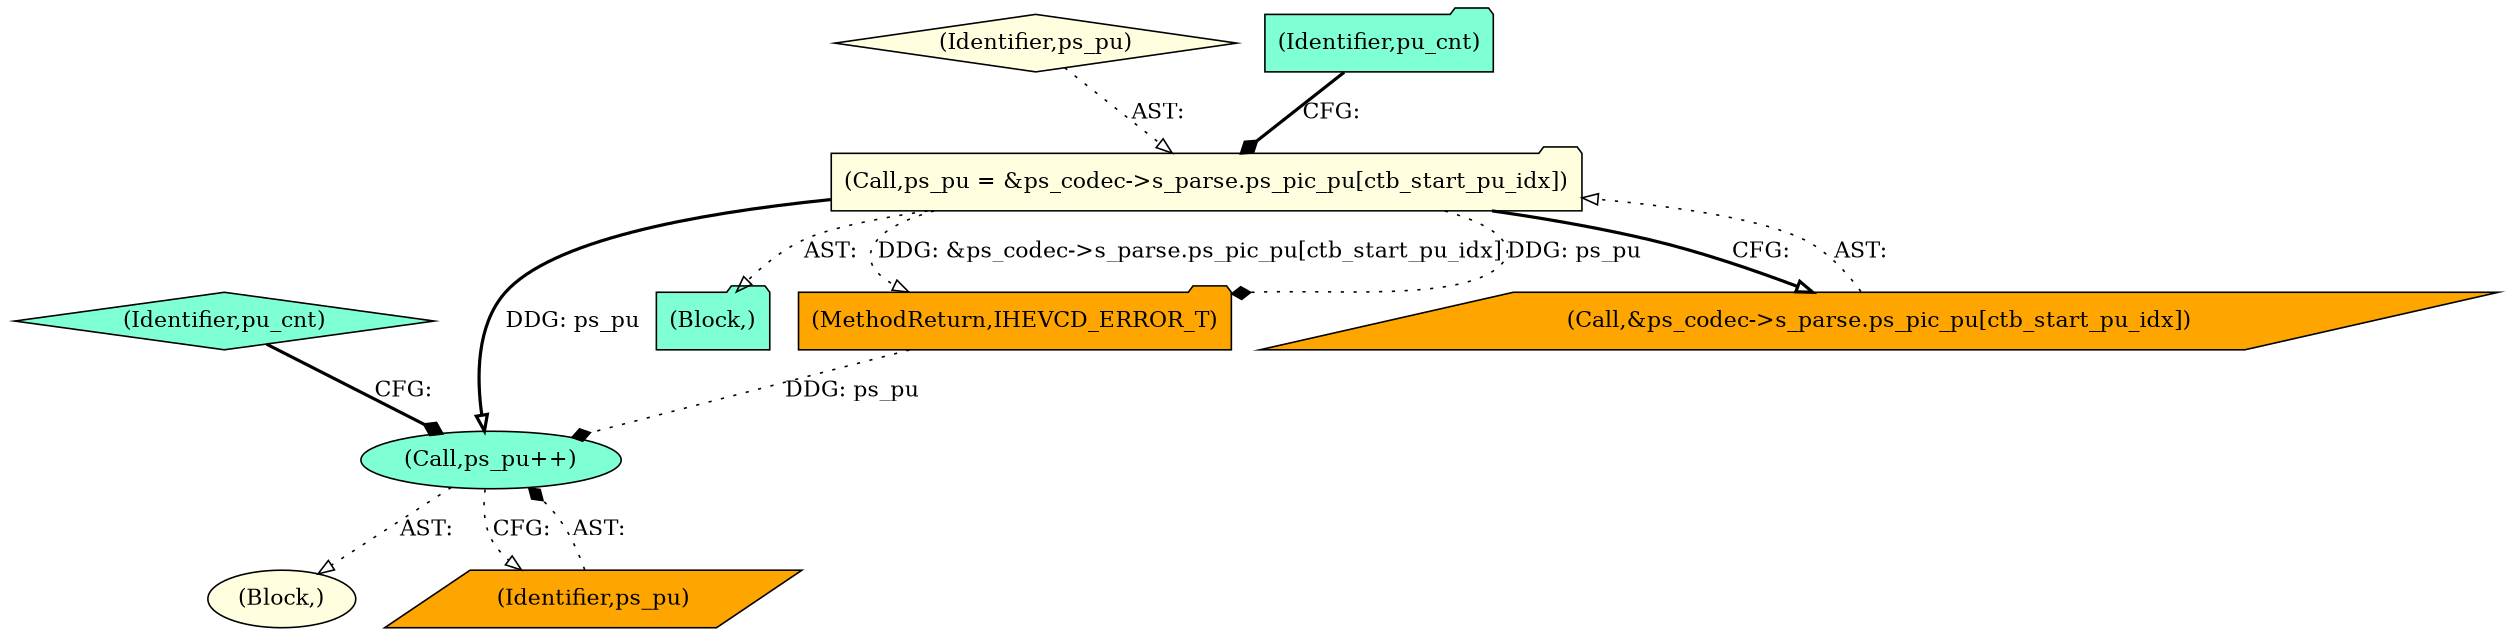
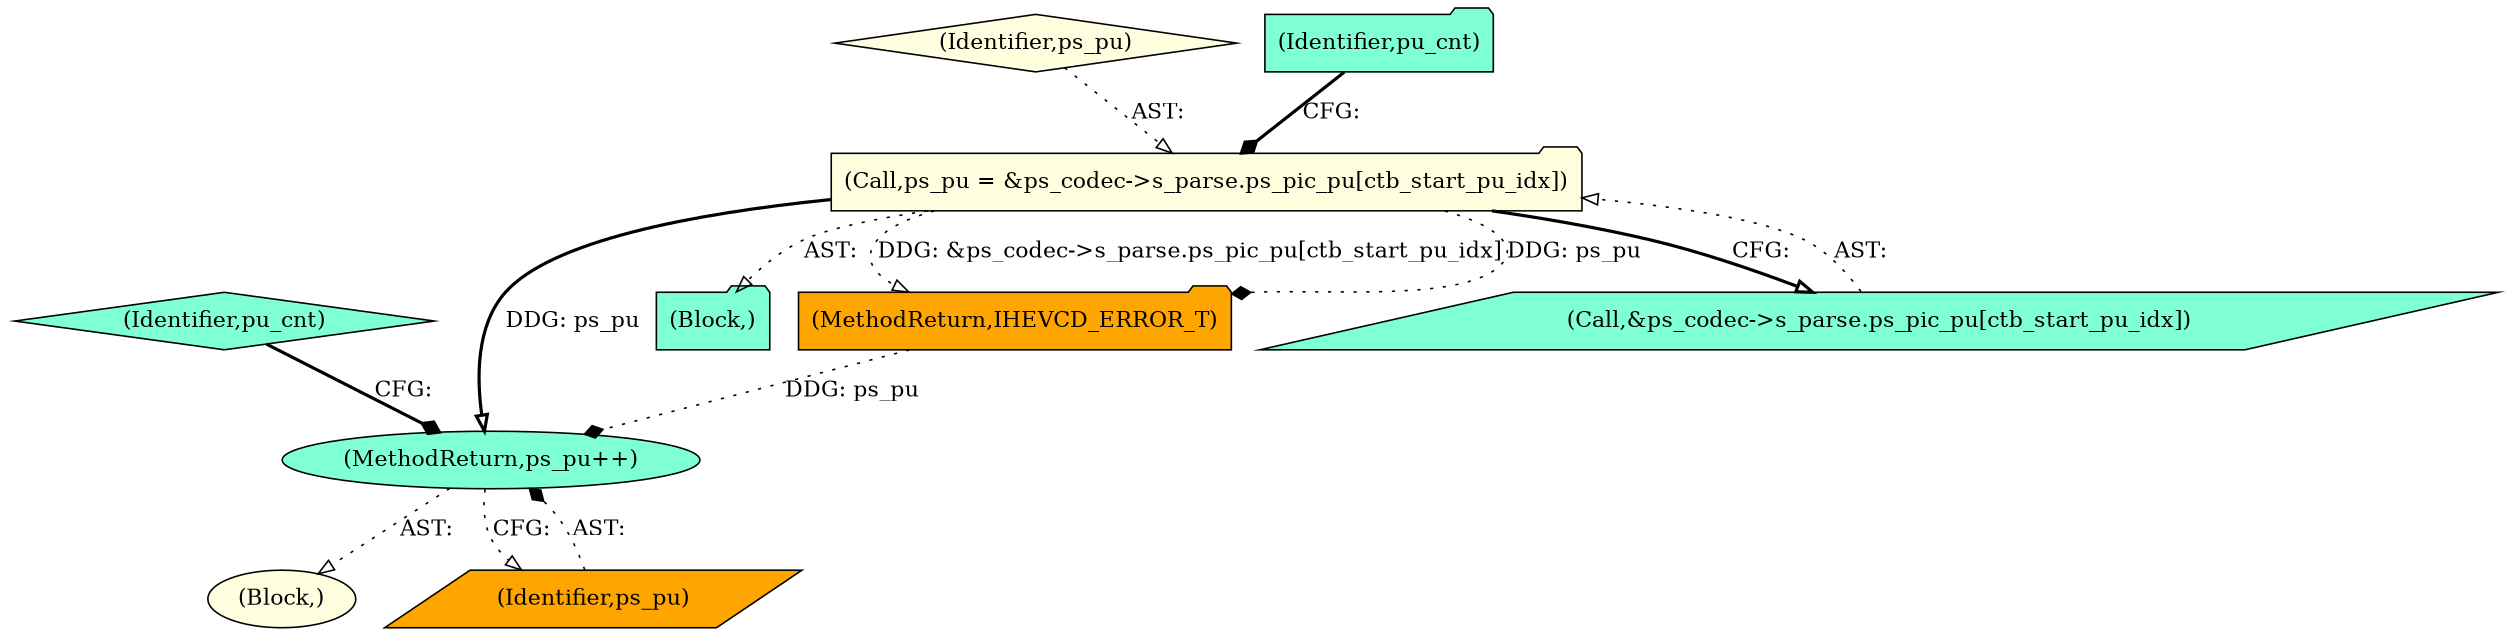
(1879, 321) -> (1879, 321)
(491, 460) -> (491, 460)
